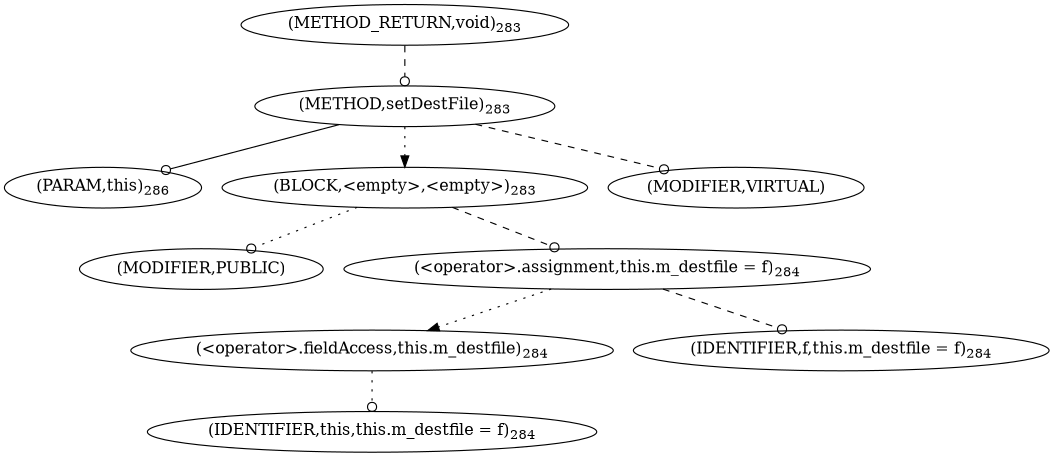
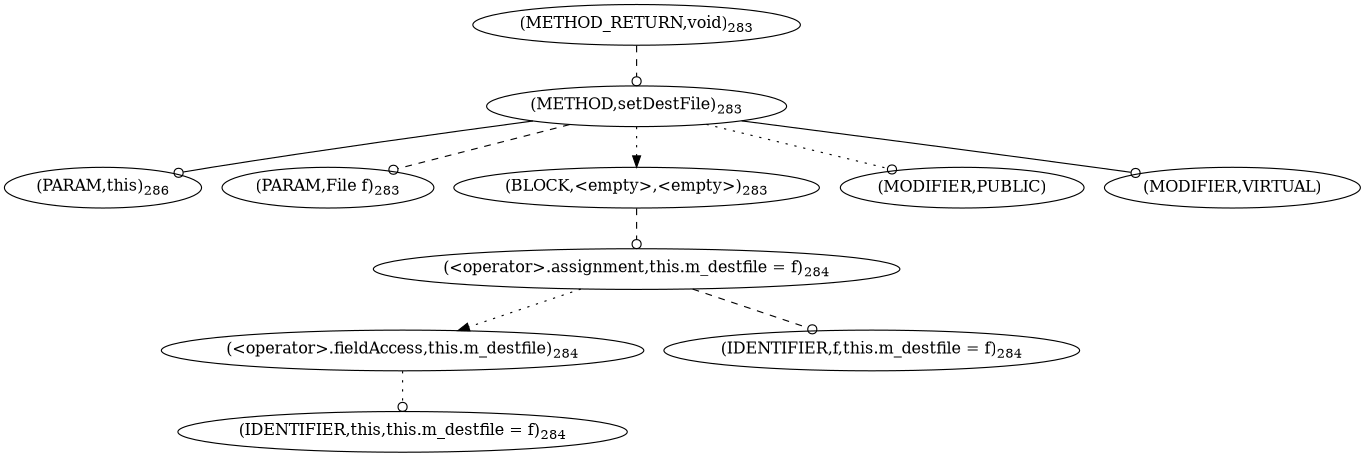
(567, 146) -> (936, 146)
none -> (328, 188)
(306, 227) -> (797, 146)
